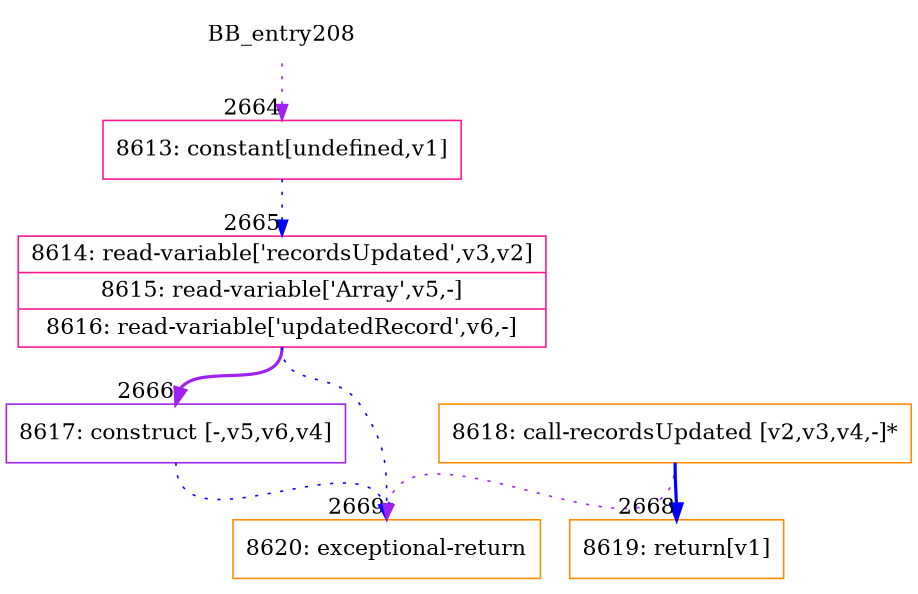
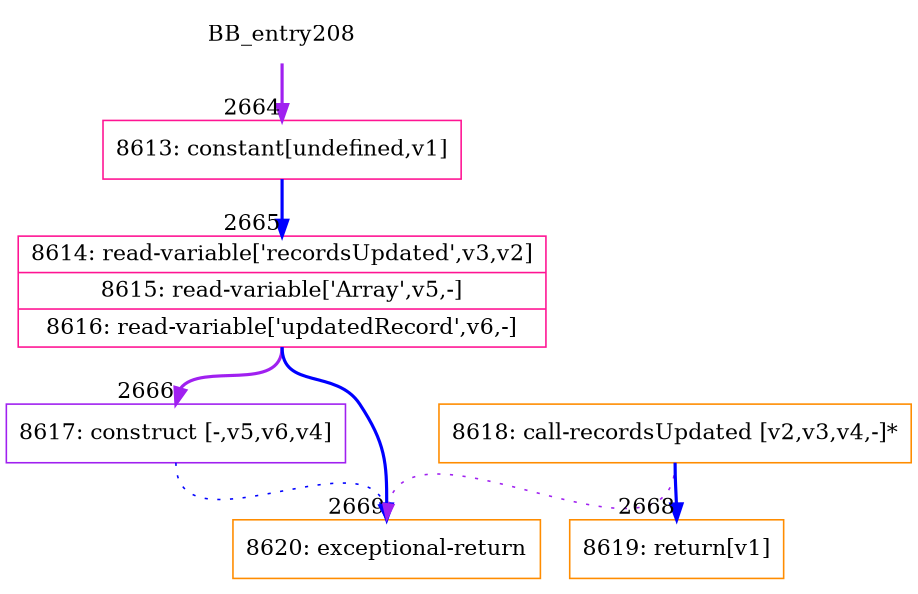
(282, 84) -> (282, 84)
(282, 200) -> (282, 200)
(360, 405) -> (360, 405)
